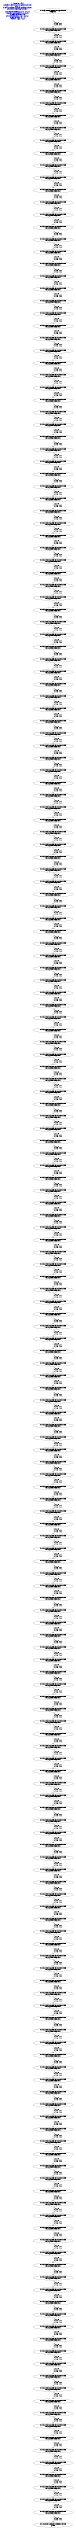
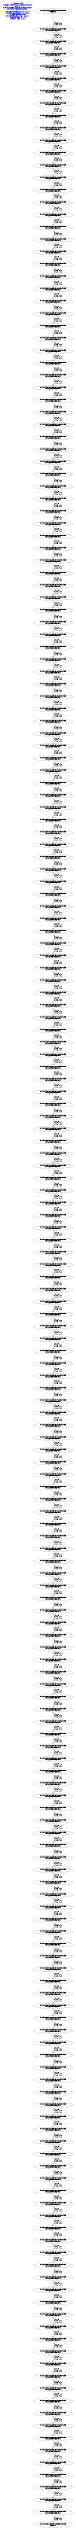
(53, 2525) -> (53, 2525)
